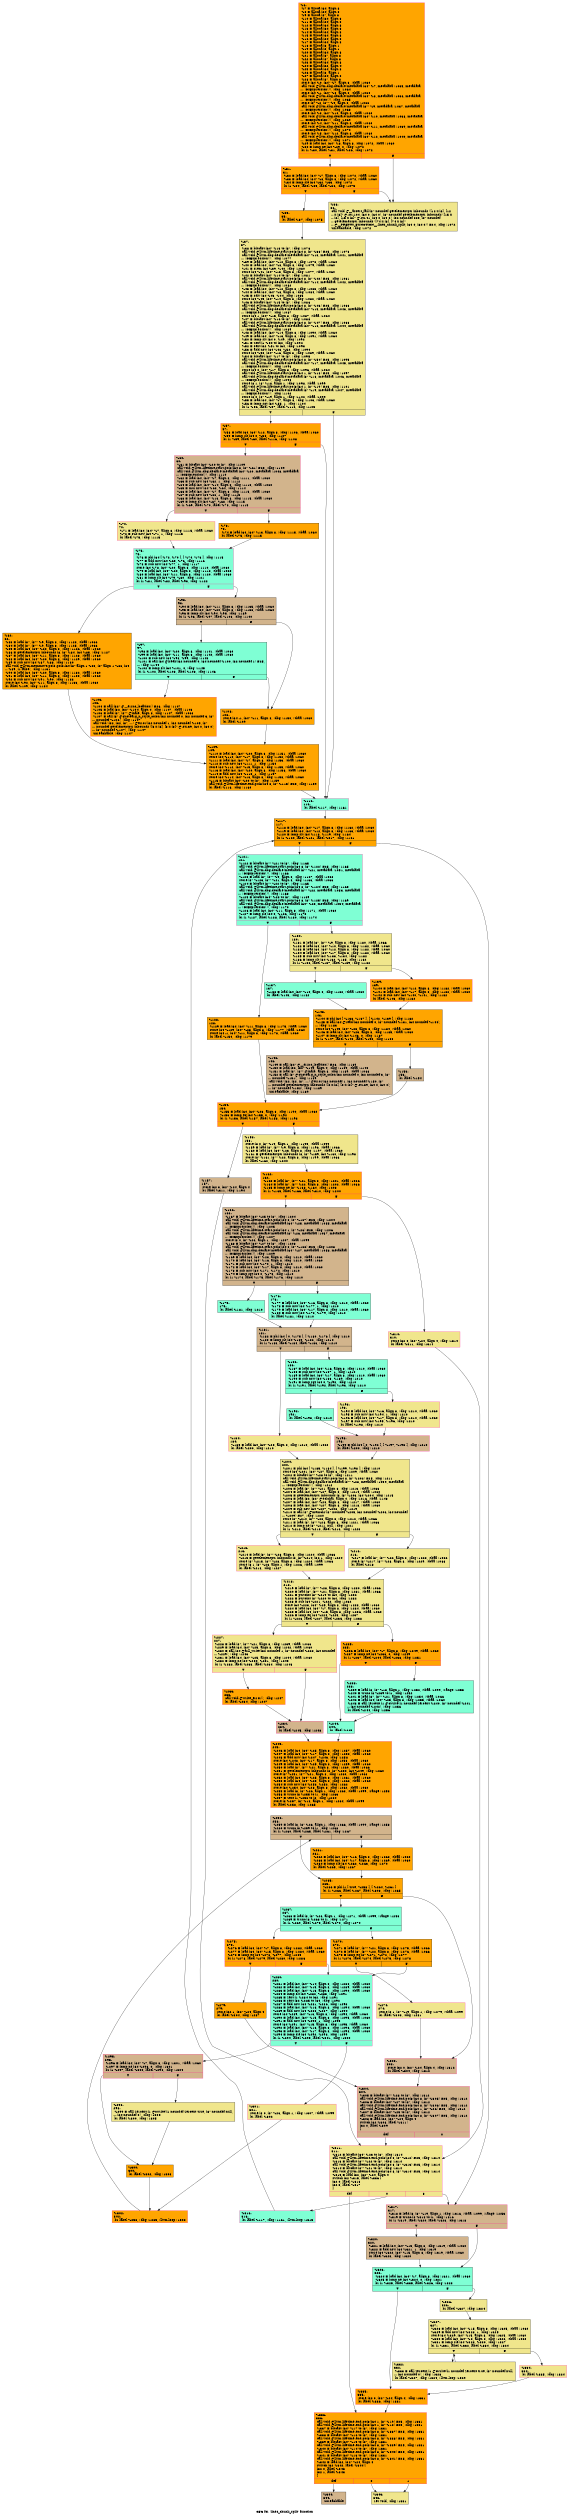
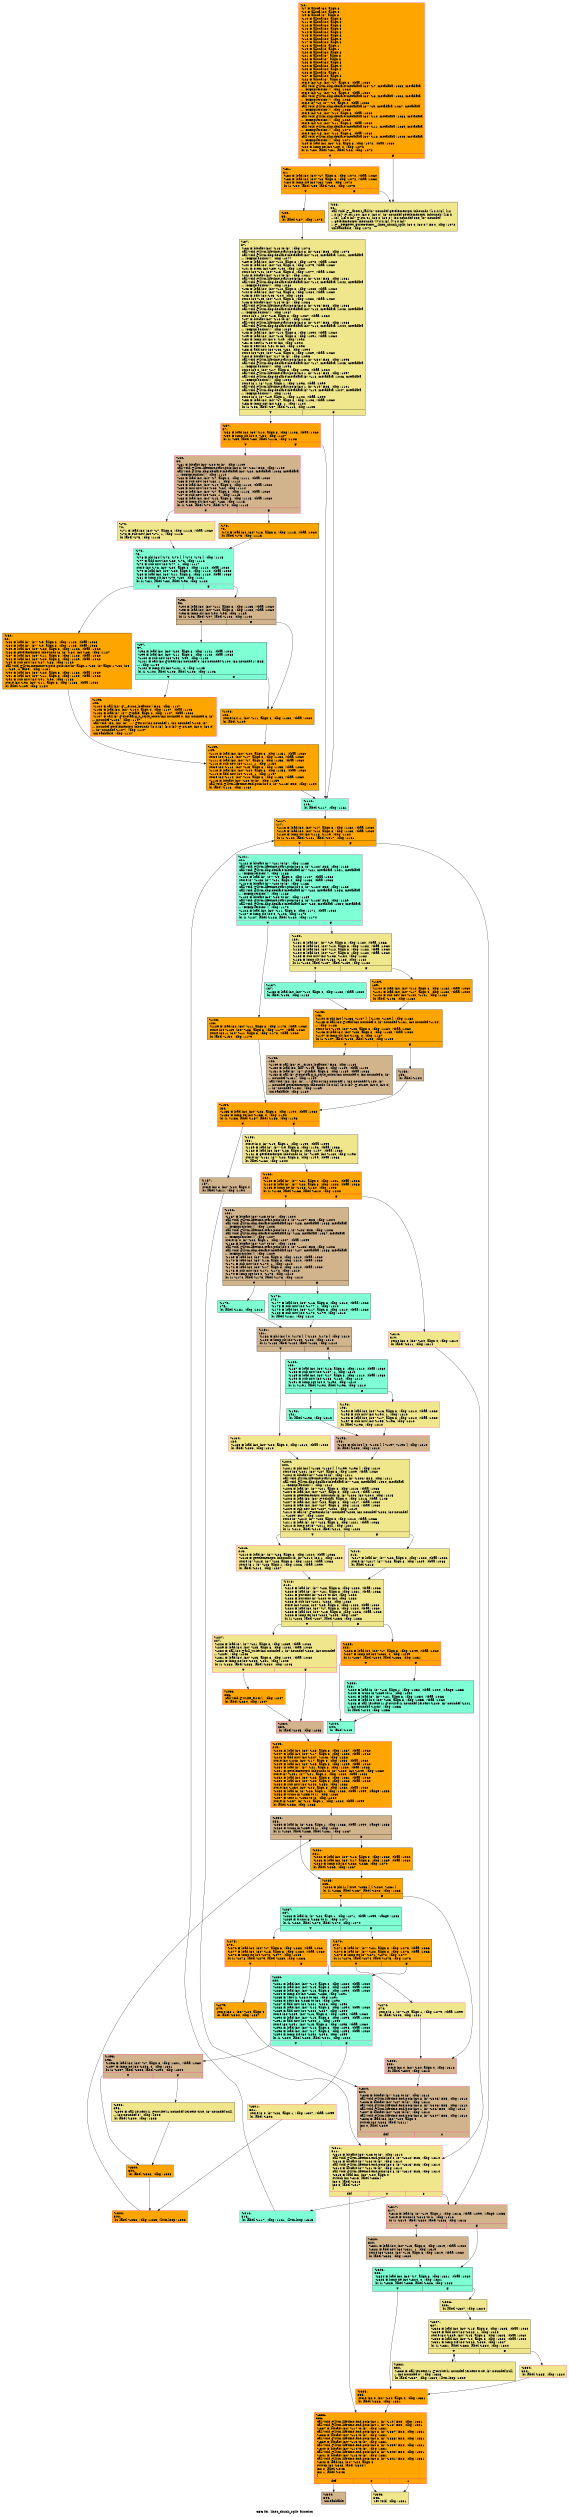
(421, 990) -> (421, 990)
